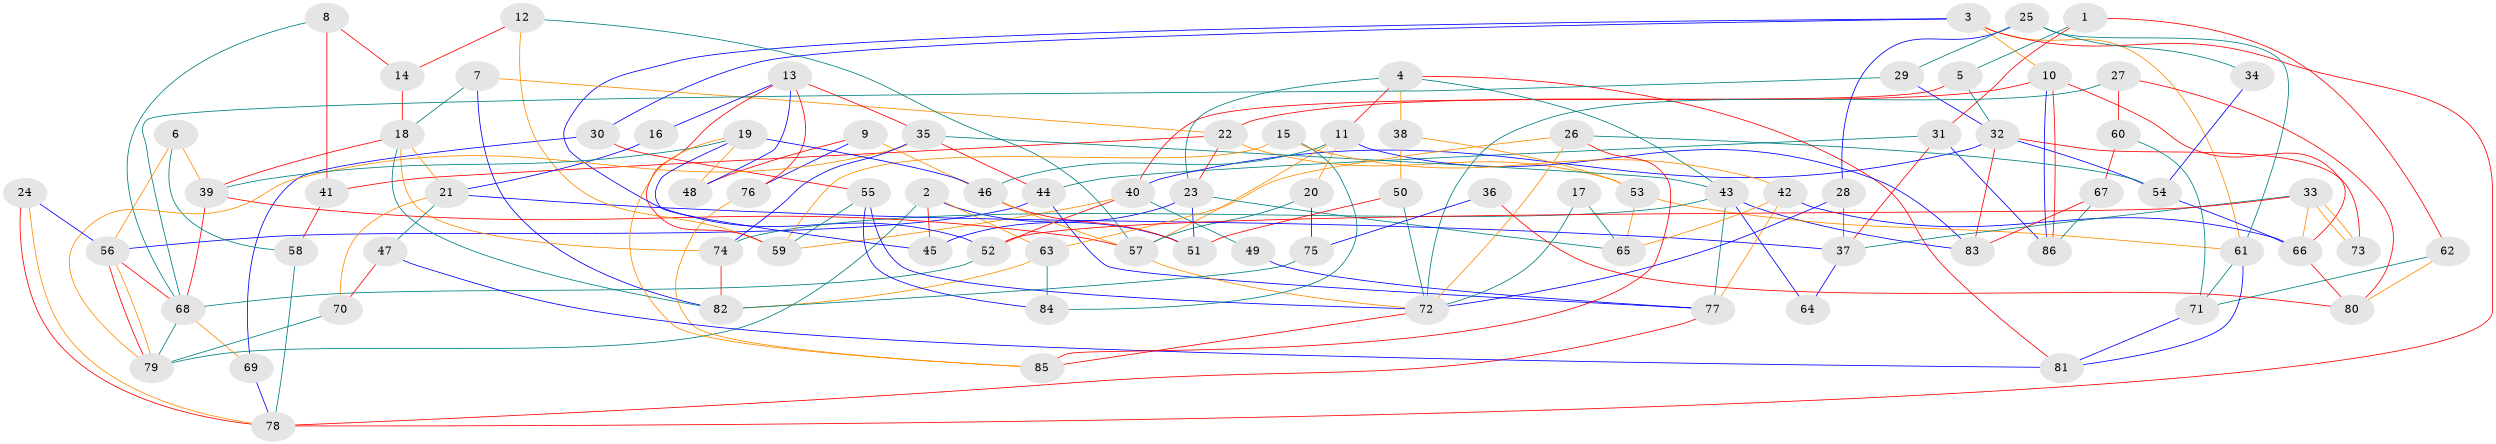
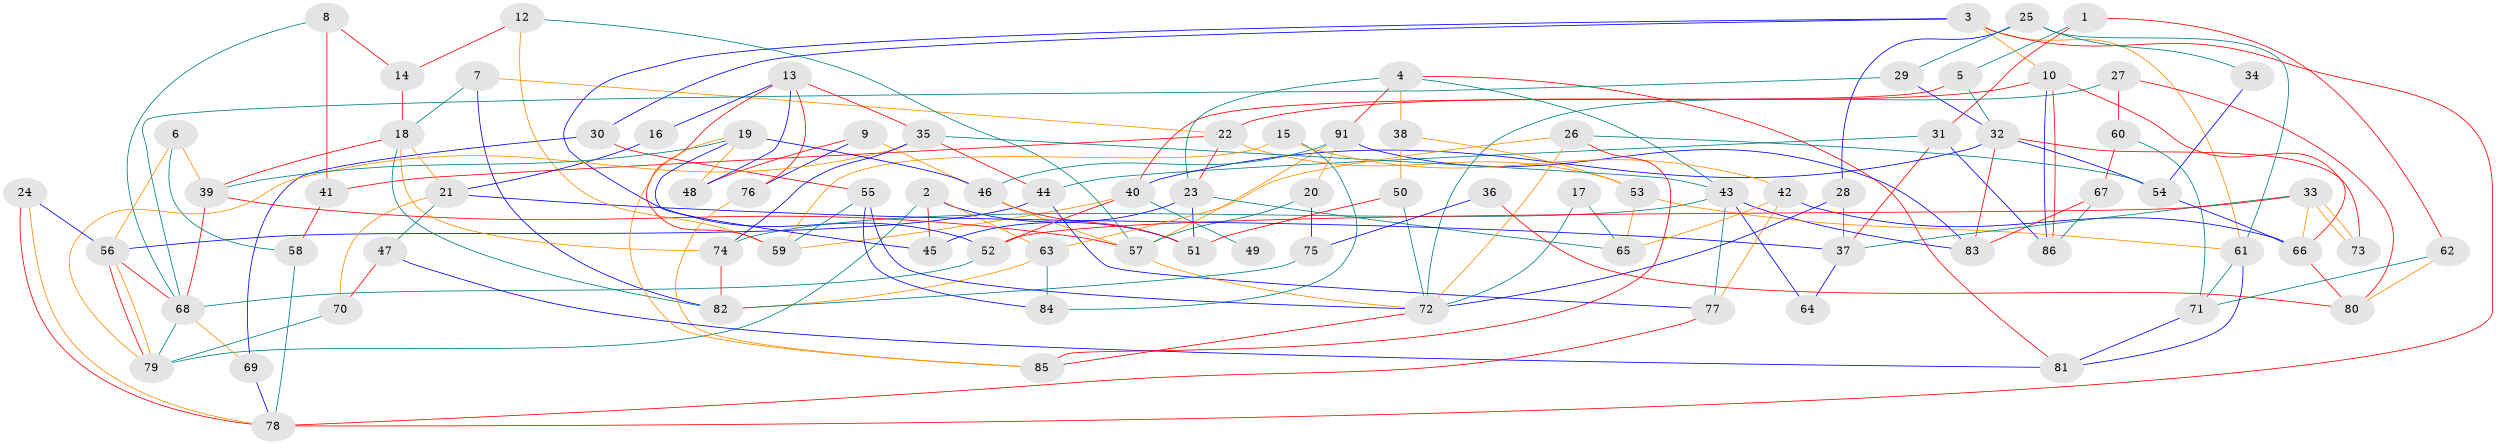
(1342, 135) -> (1342, 135)
(1437, 289) -> none
